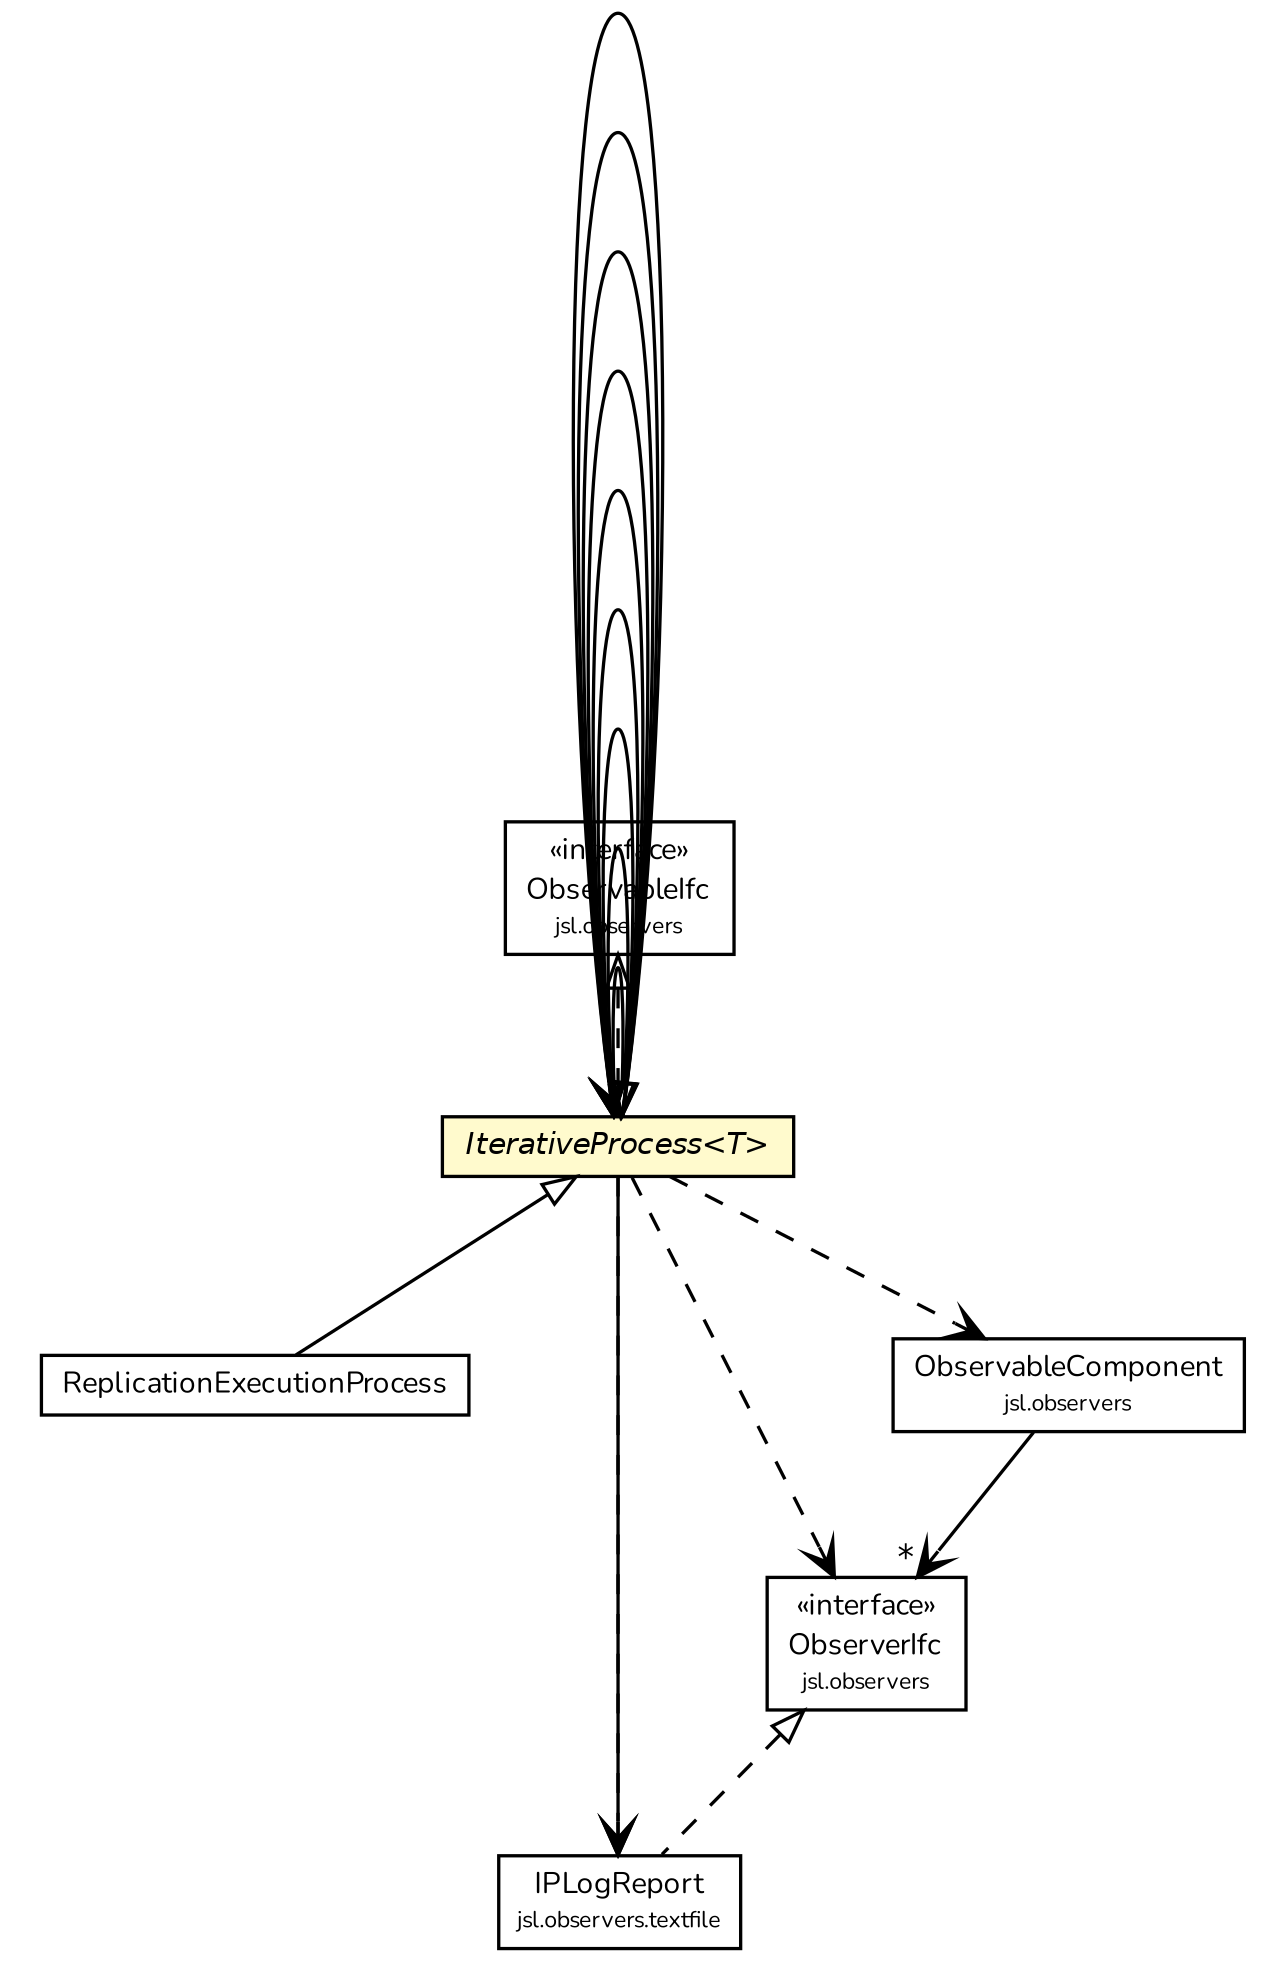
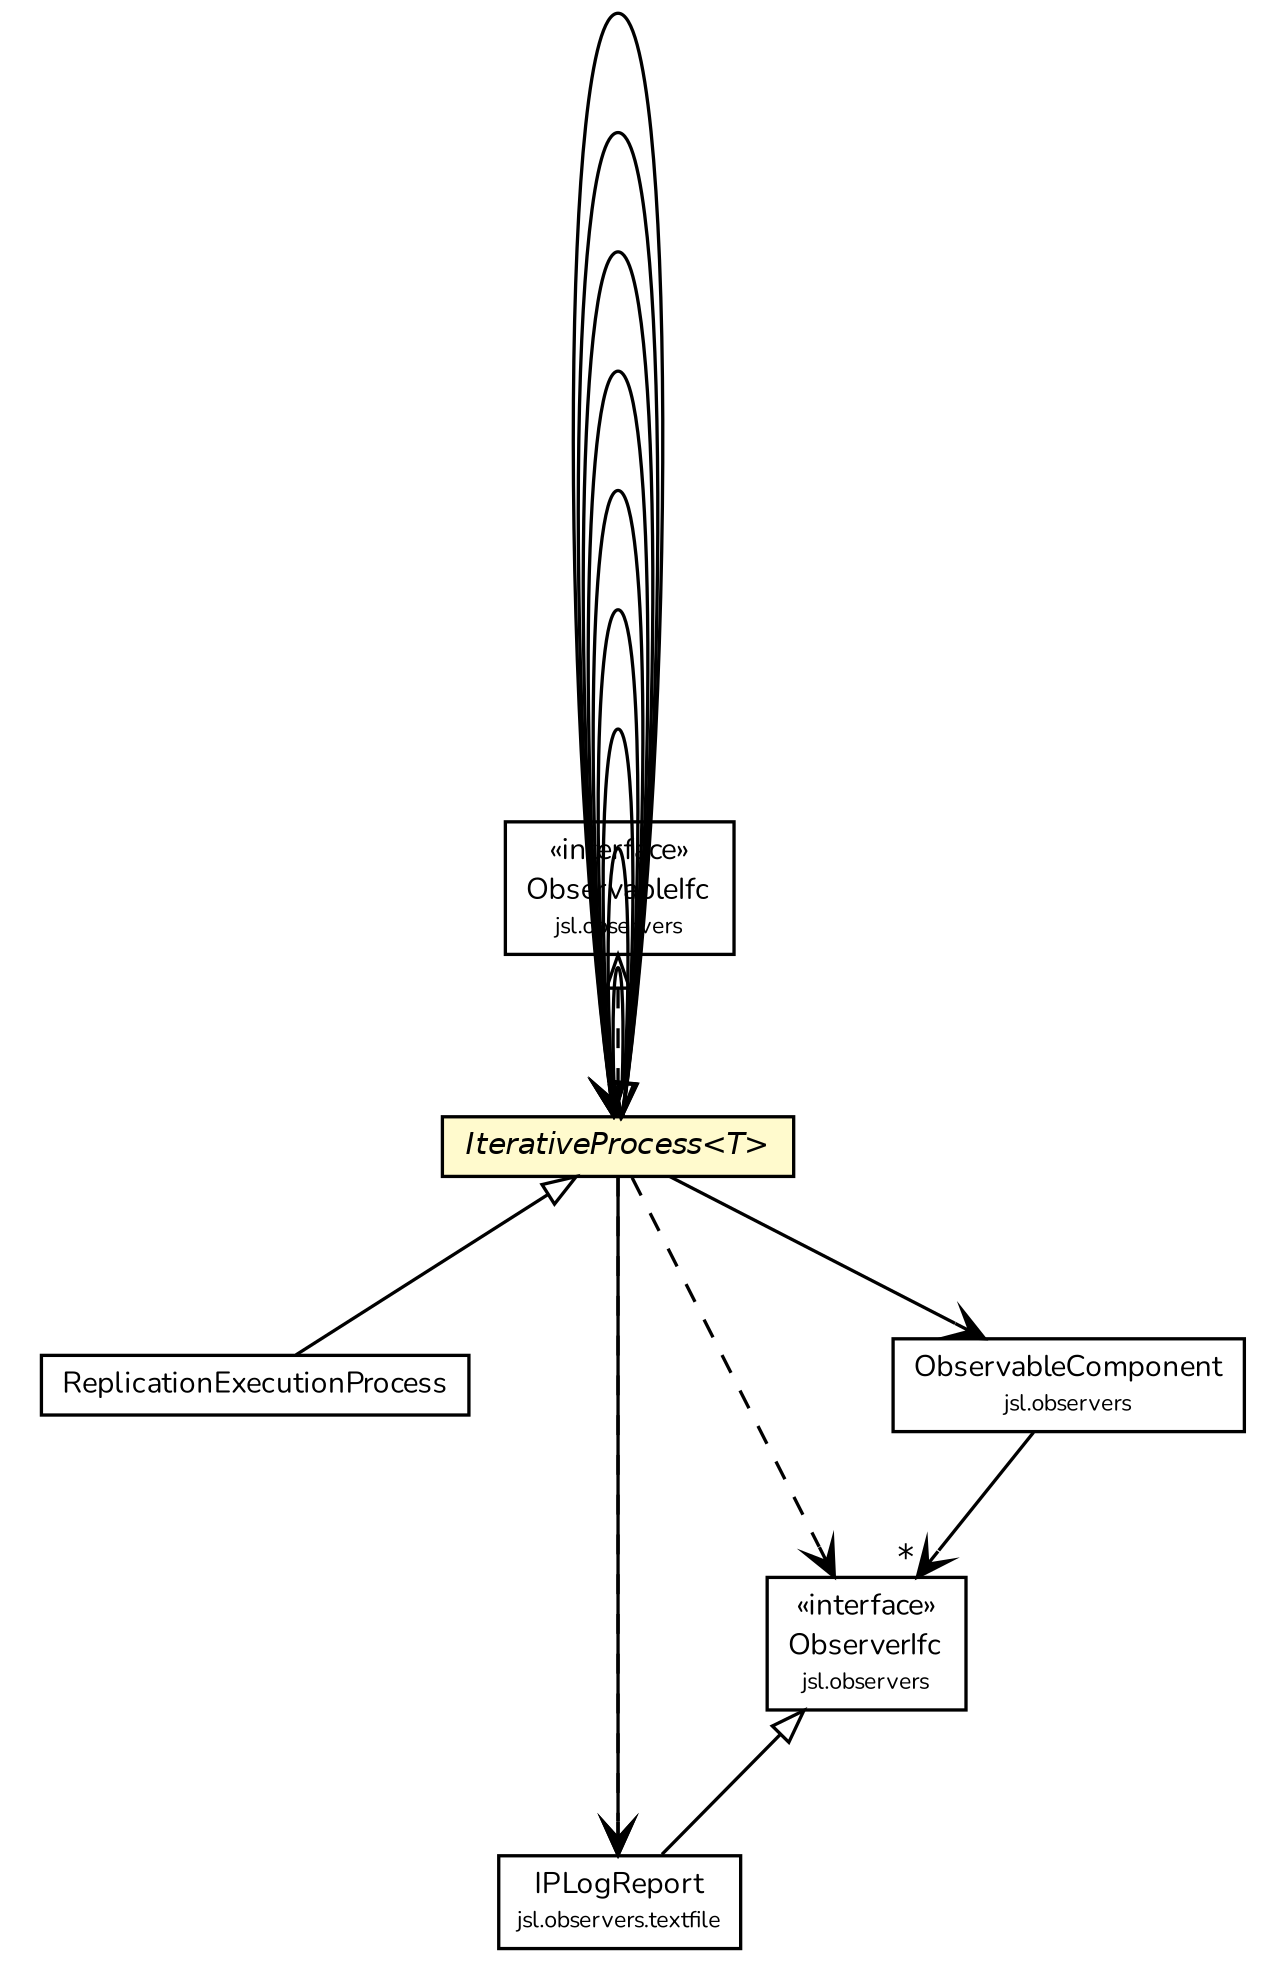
(812, 1250) -> (812, 1250)
(721, 1795) -> (721, 1795)
